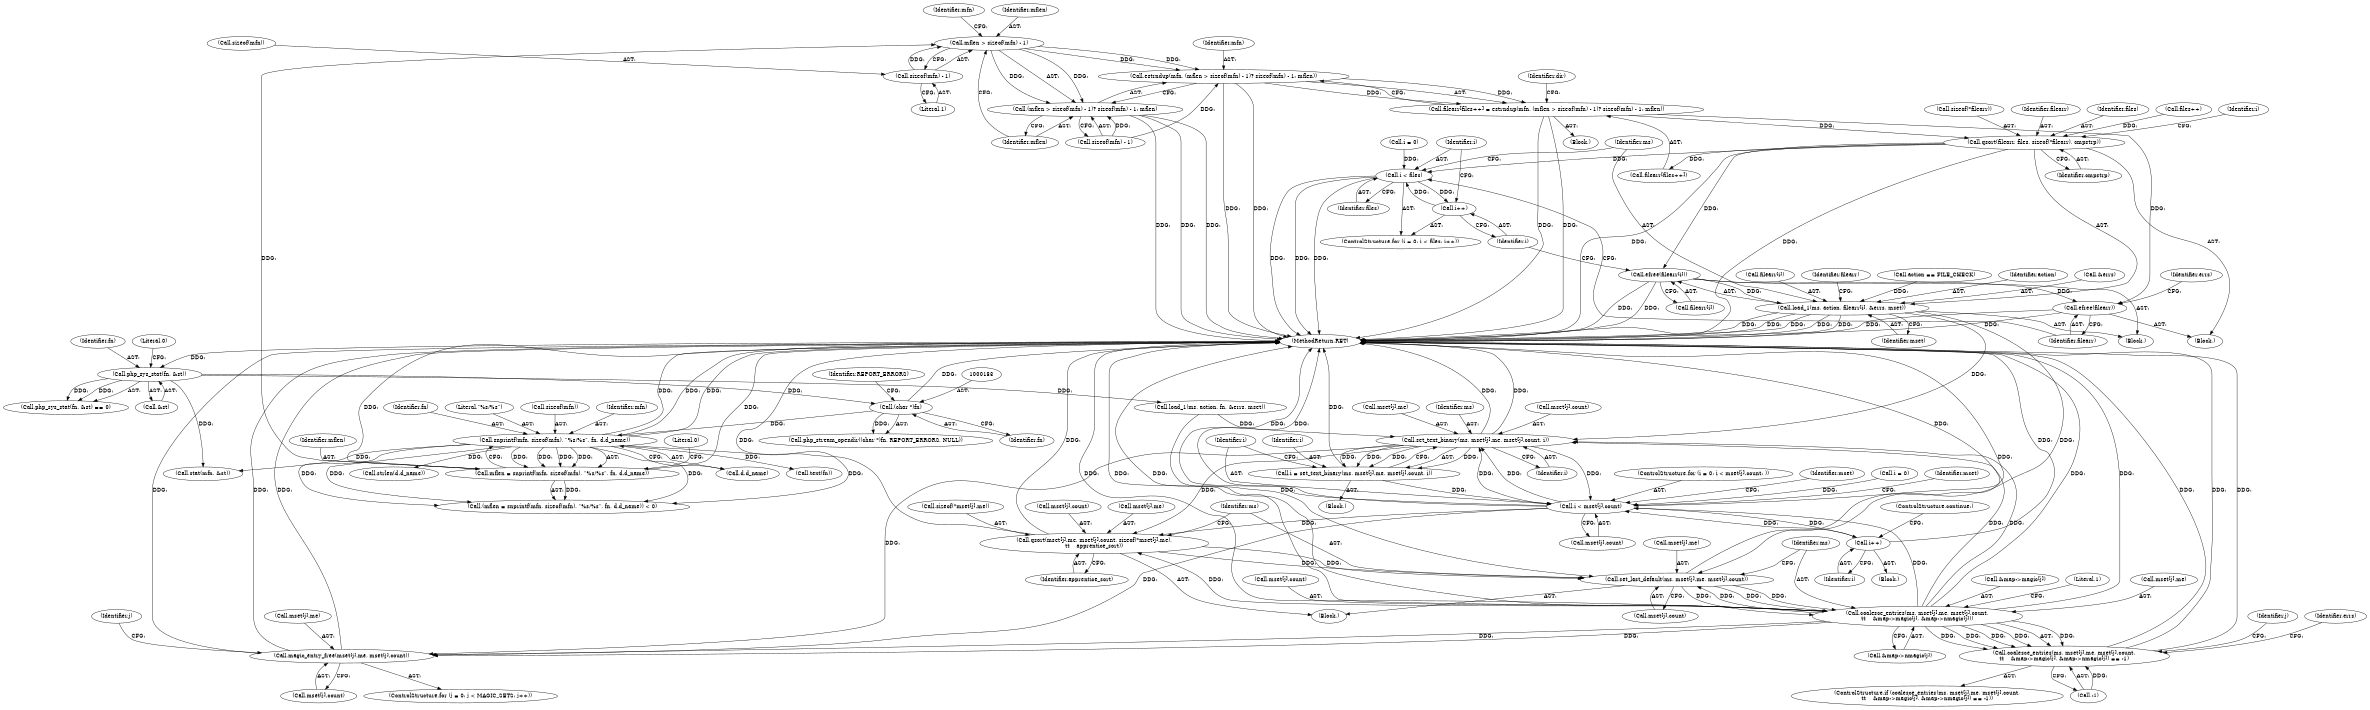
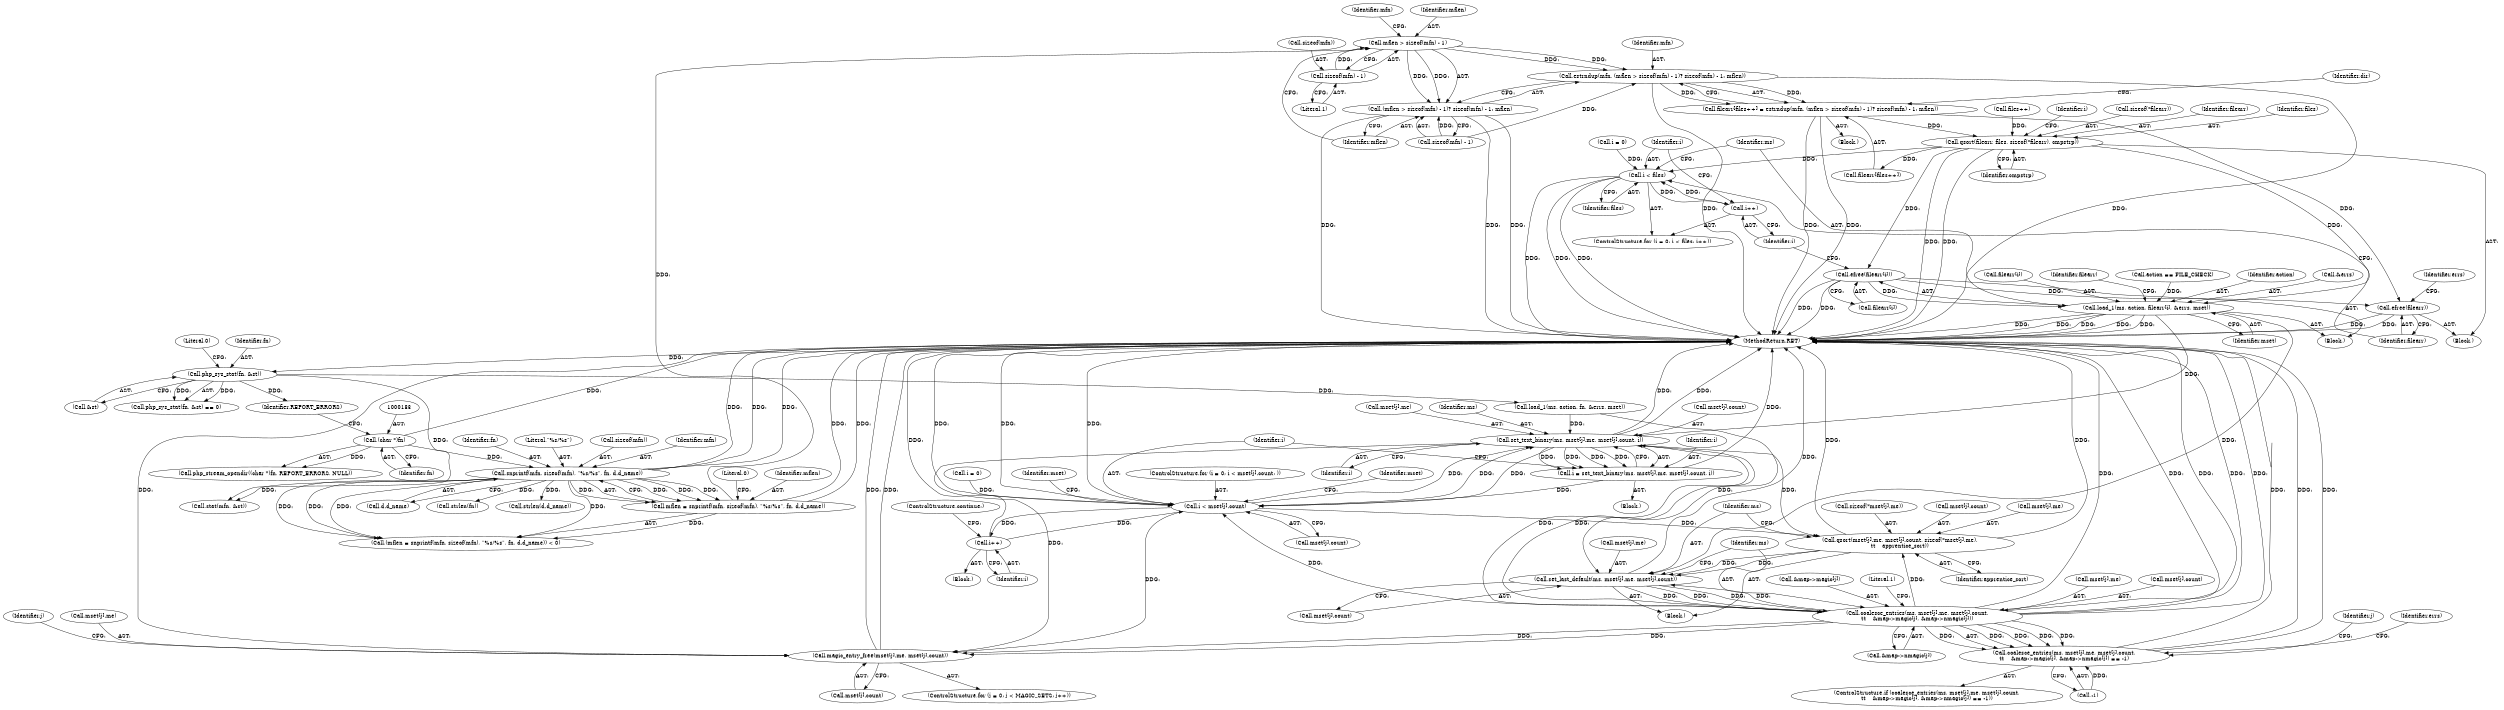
(2103, 225) -> (2336, 225)
(621, 383) -> (262, 390)
(157, 391) -> (165, 391)
(814, 474) -> (458, 507)
